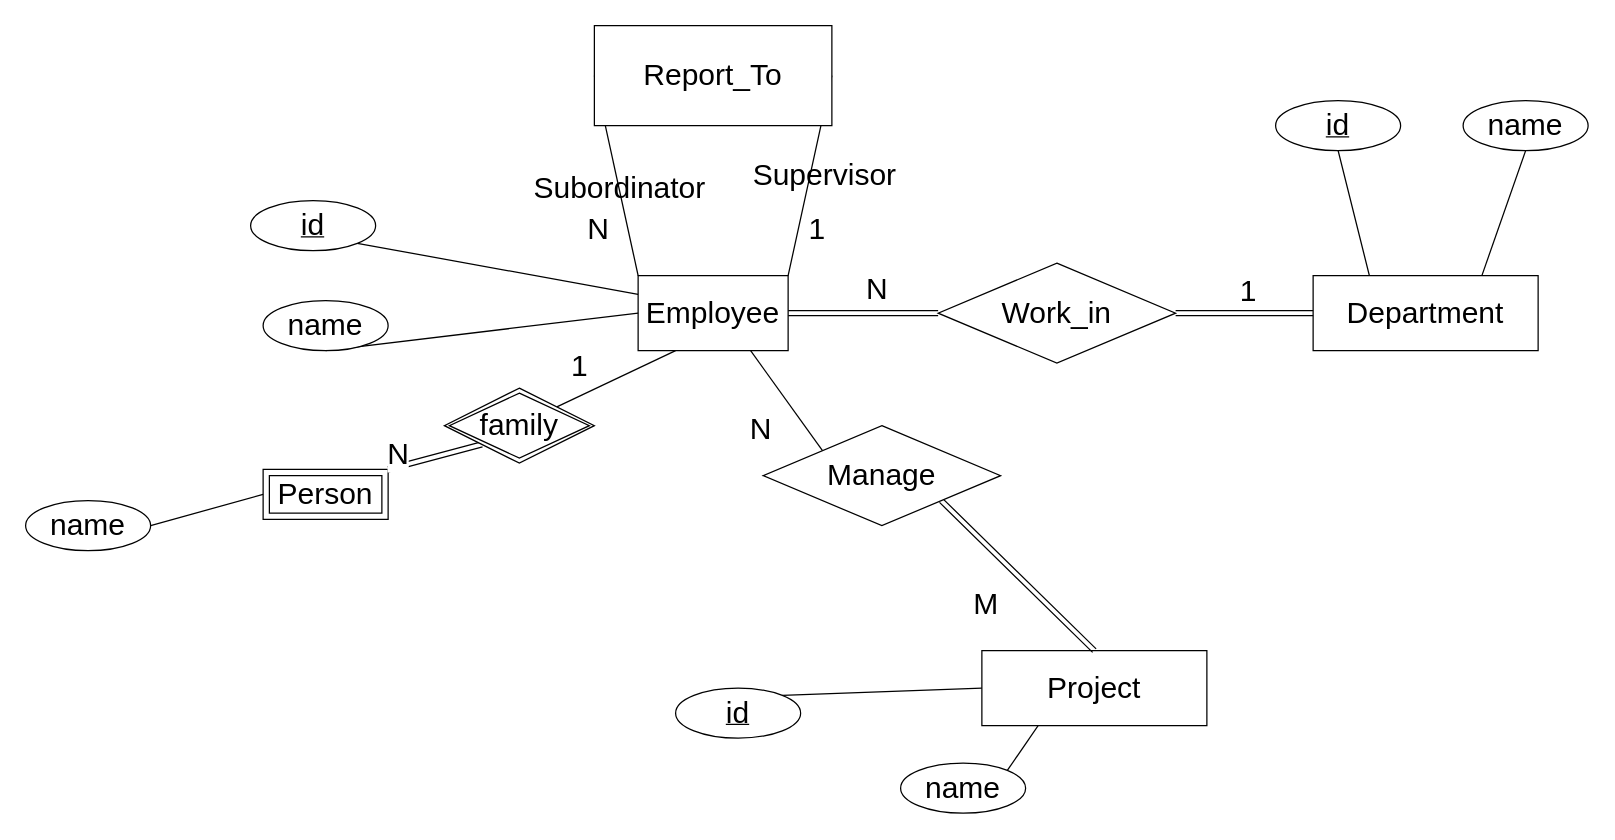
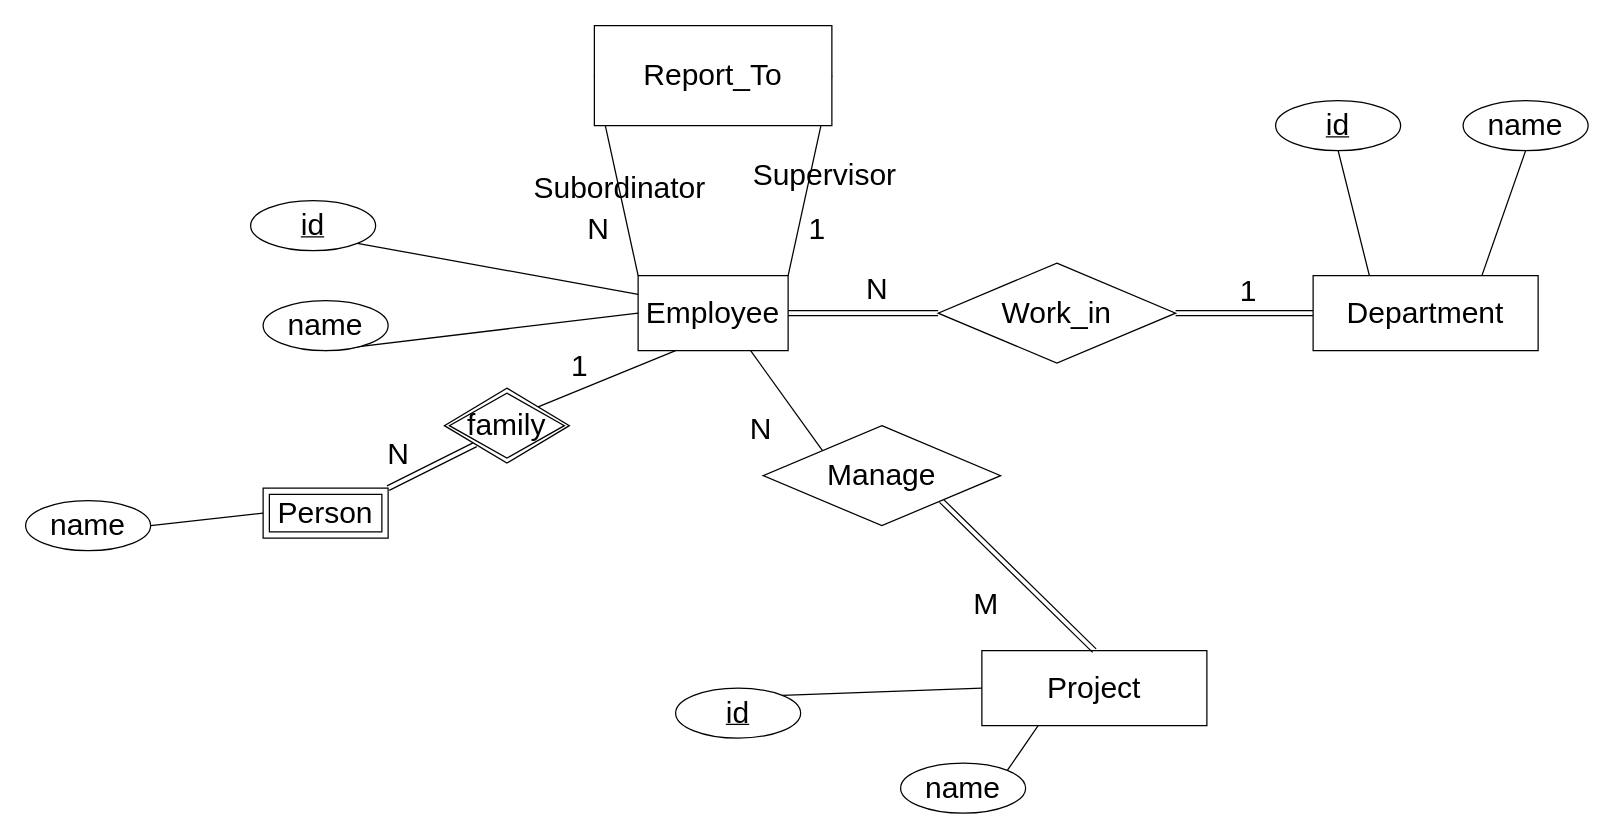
(519, 426) -> (507, 426)
(326, 494) -> (326, 513)
